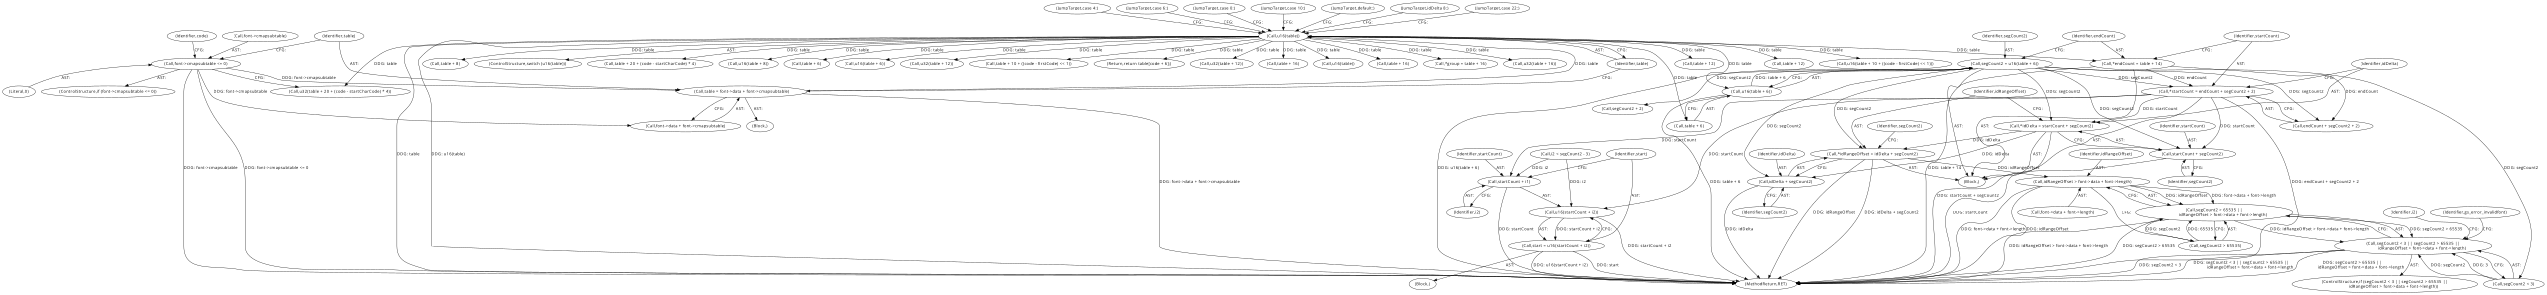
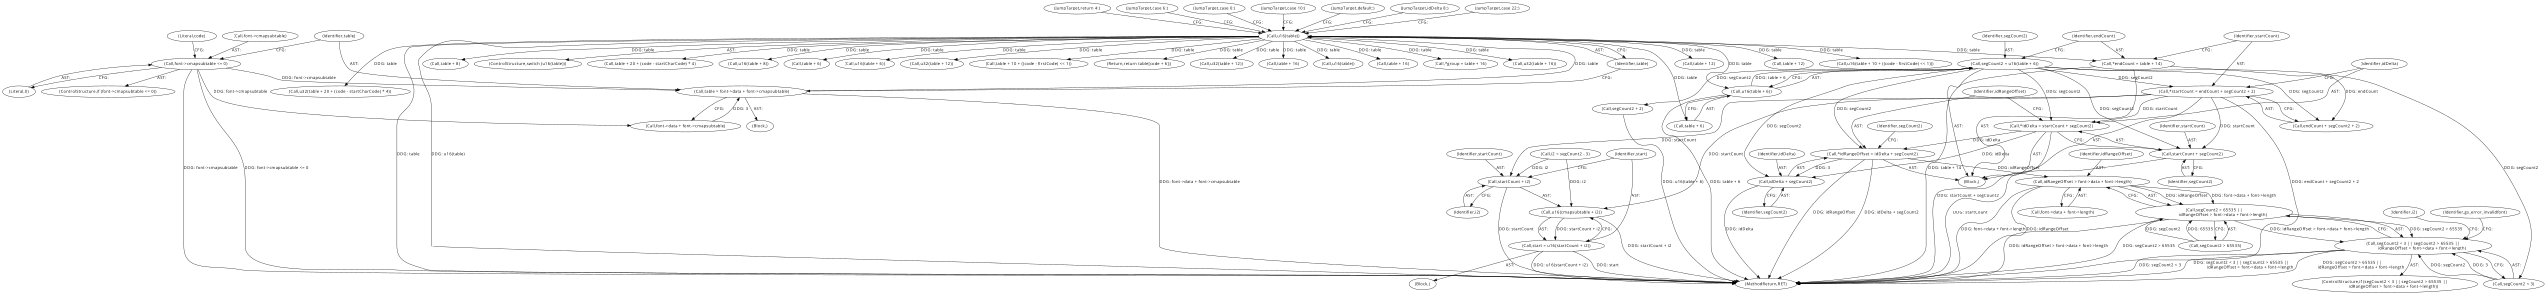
(1077, 8) -> (1077, 8)
(192, 36) -> (192, 36)
(2168, 77) -> none
(253, 80) -> (98, 76)
(741, 109) -> (741, 109)
(1502, 113) -> (1667, 202)
(1823, 168) -> (1823, 168)
(1509, 182) -> (1509, 182)
(1572, 212) -> (1572, 212)
(2130, 227) -> (2064, 194)
